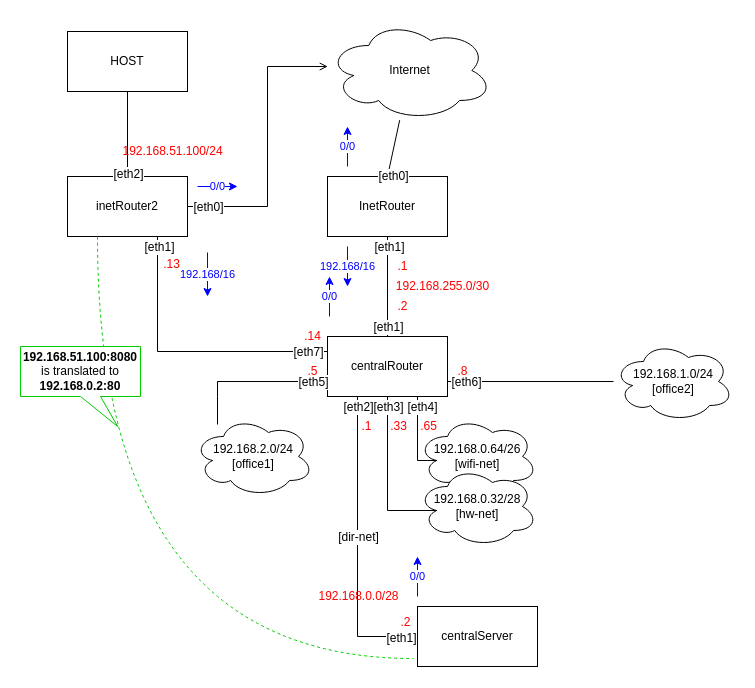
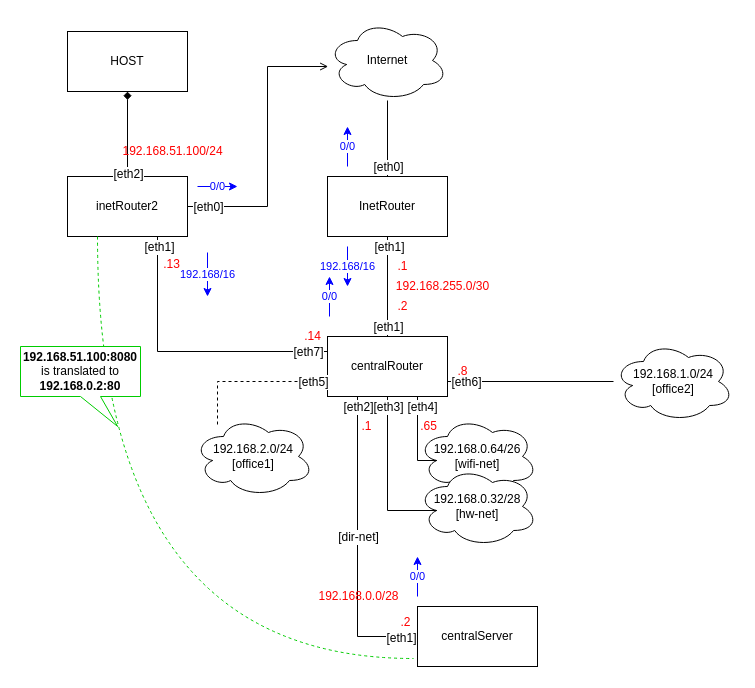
(410, 71) -> (388, 61)
(128, 97) -> (128, 100)
(313, 372) -> none
(238, 382) -> (238, 382)
(399, 427) -> none
